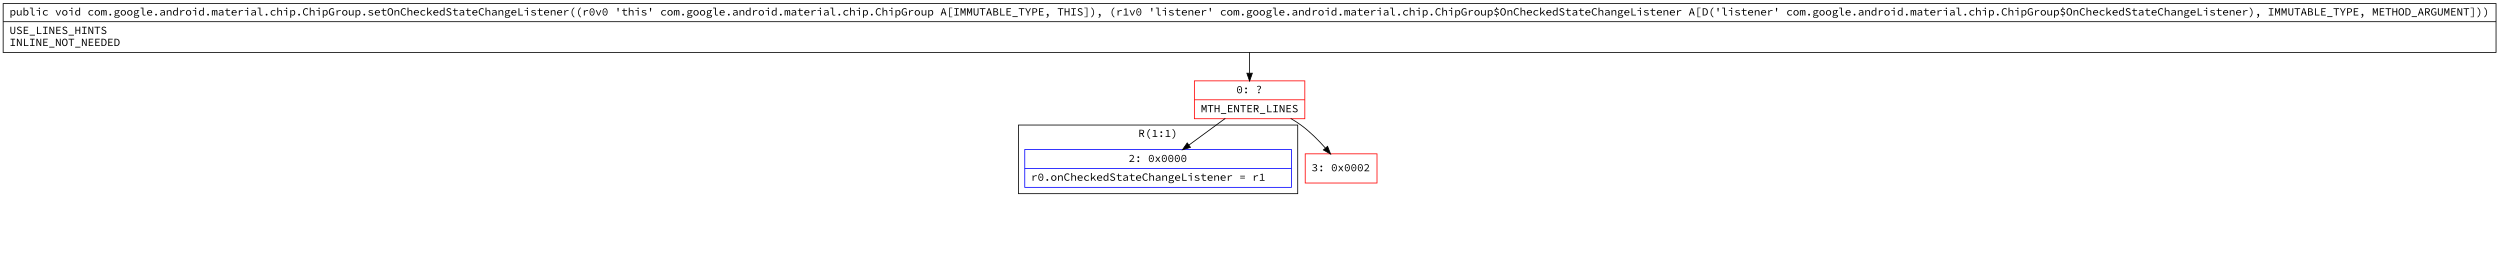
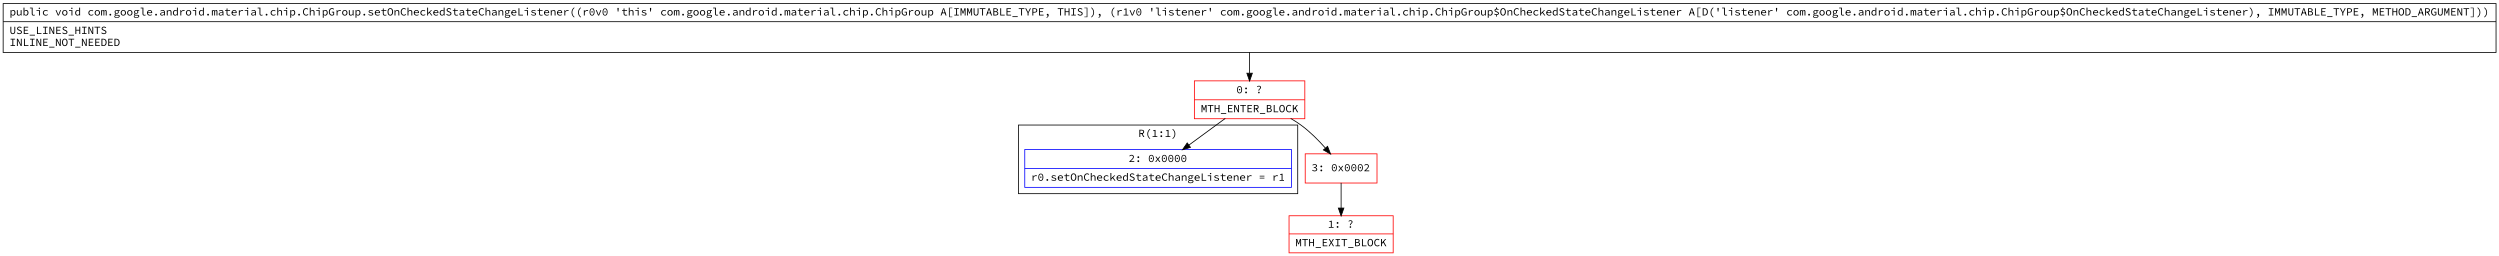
(1250, 109) -> (1250, 109)
(1149, 178) -> (1158, 178)
none -> (1341, 234)
